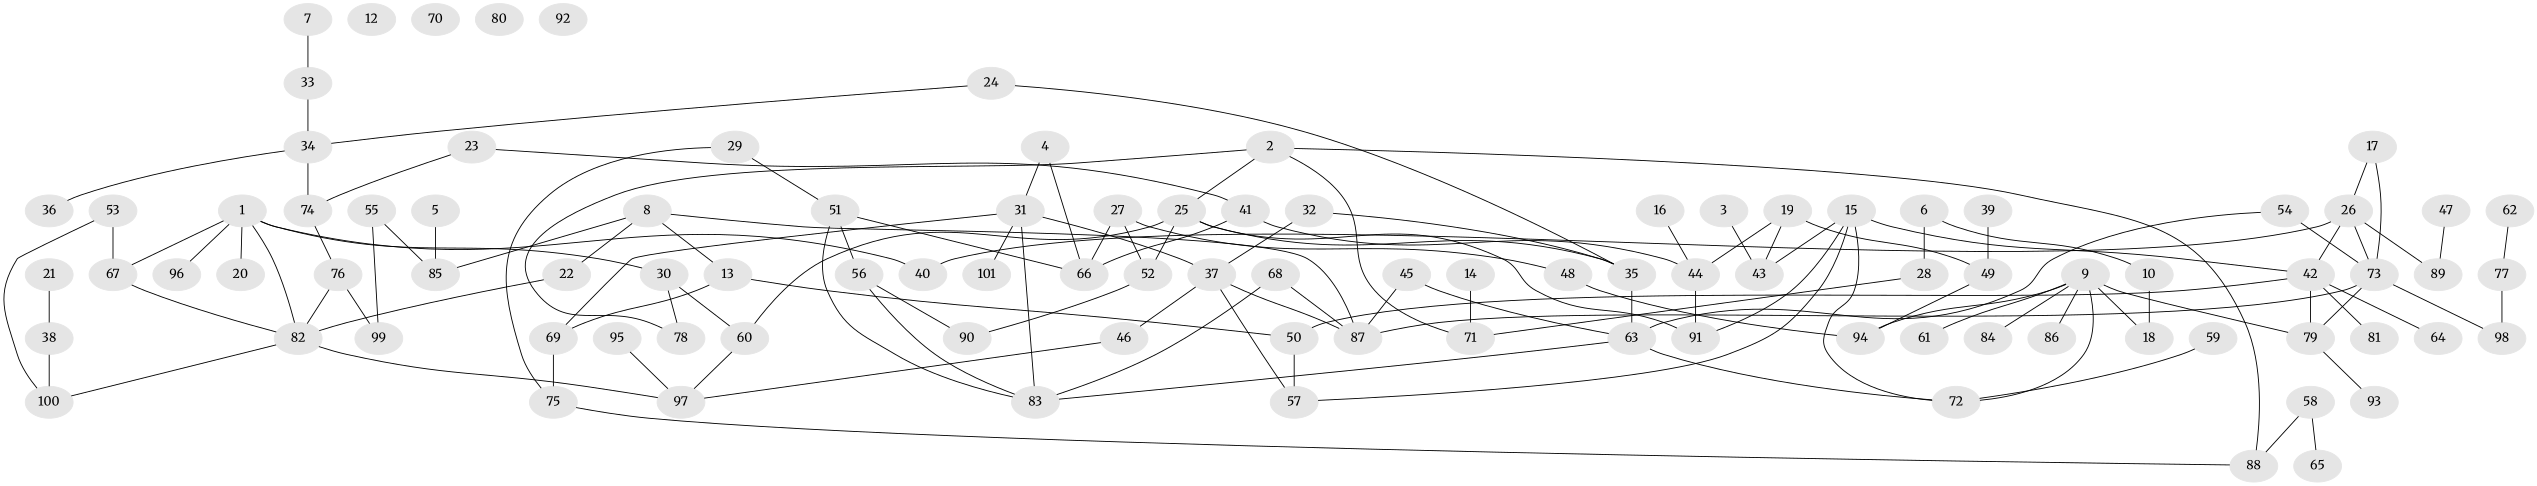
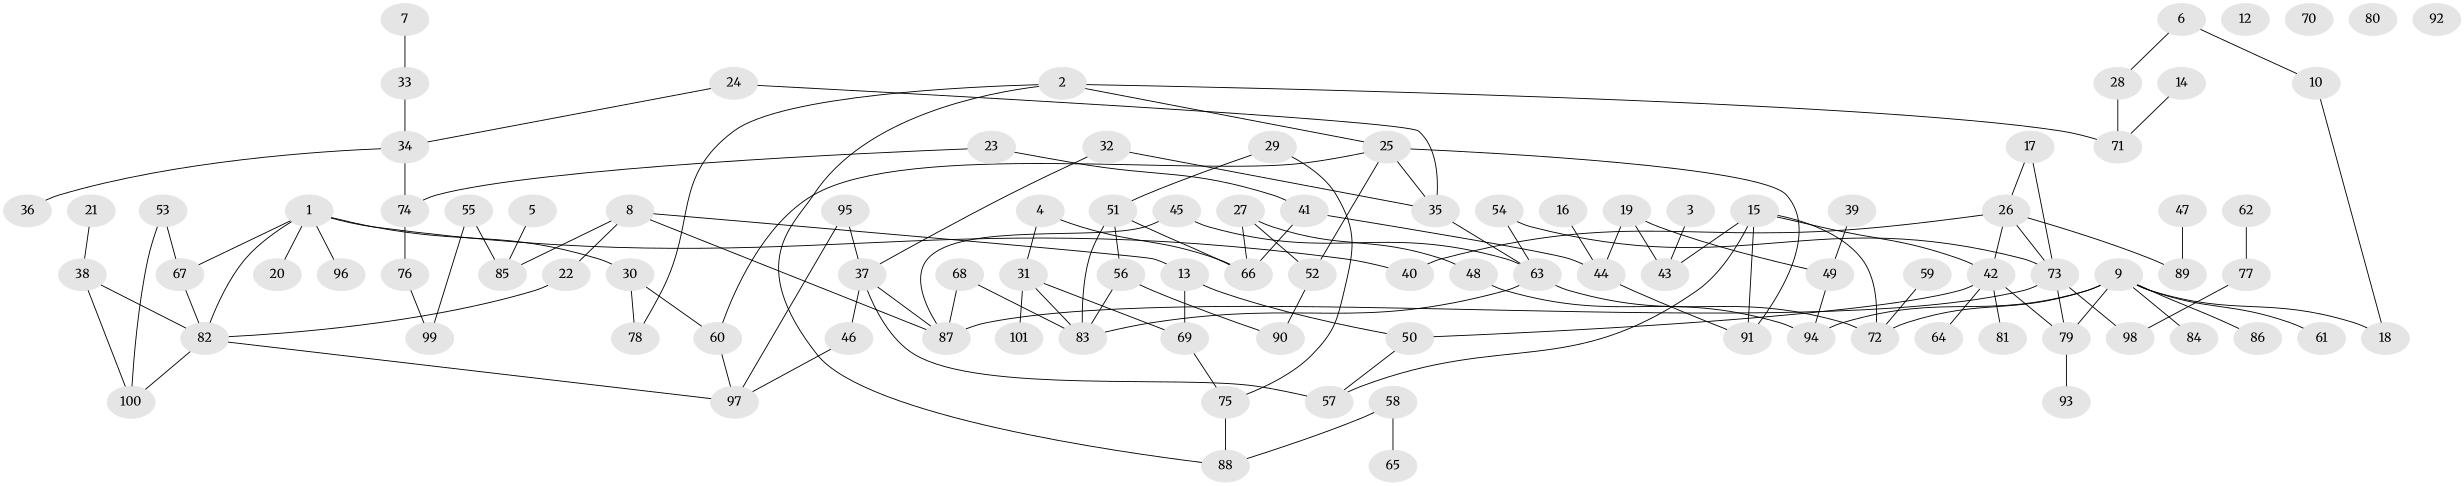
(1088, 229) -> (852, 238)
(318, 307) -> (146, 308)
